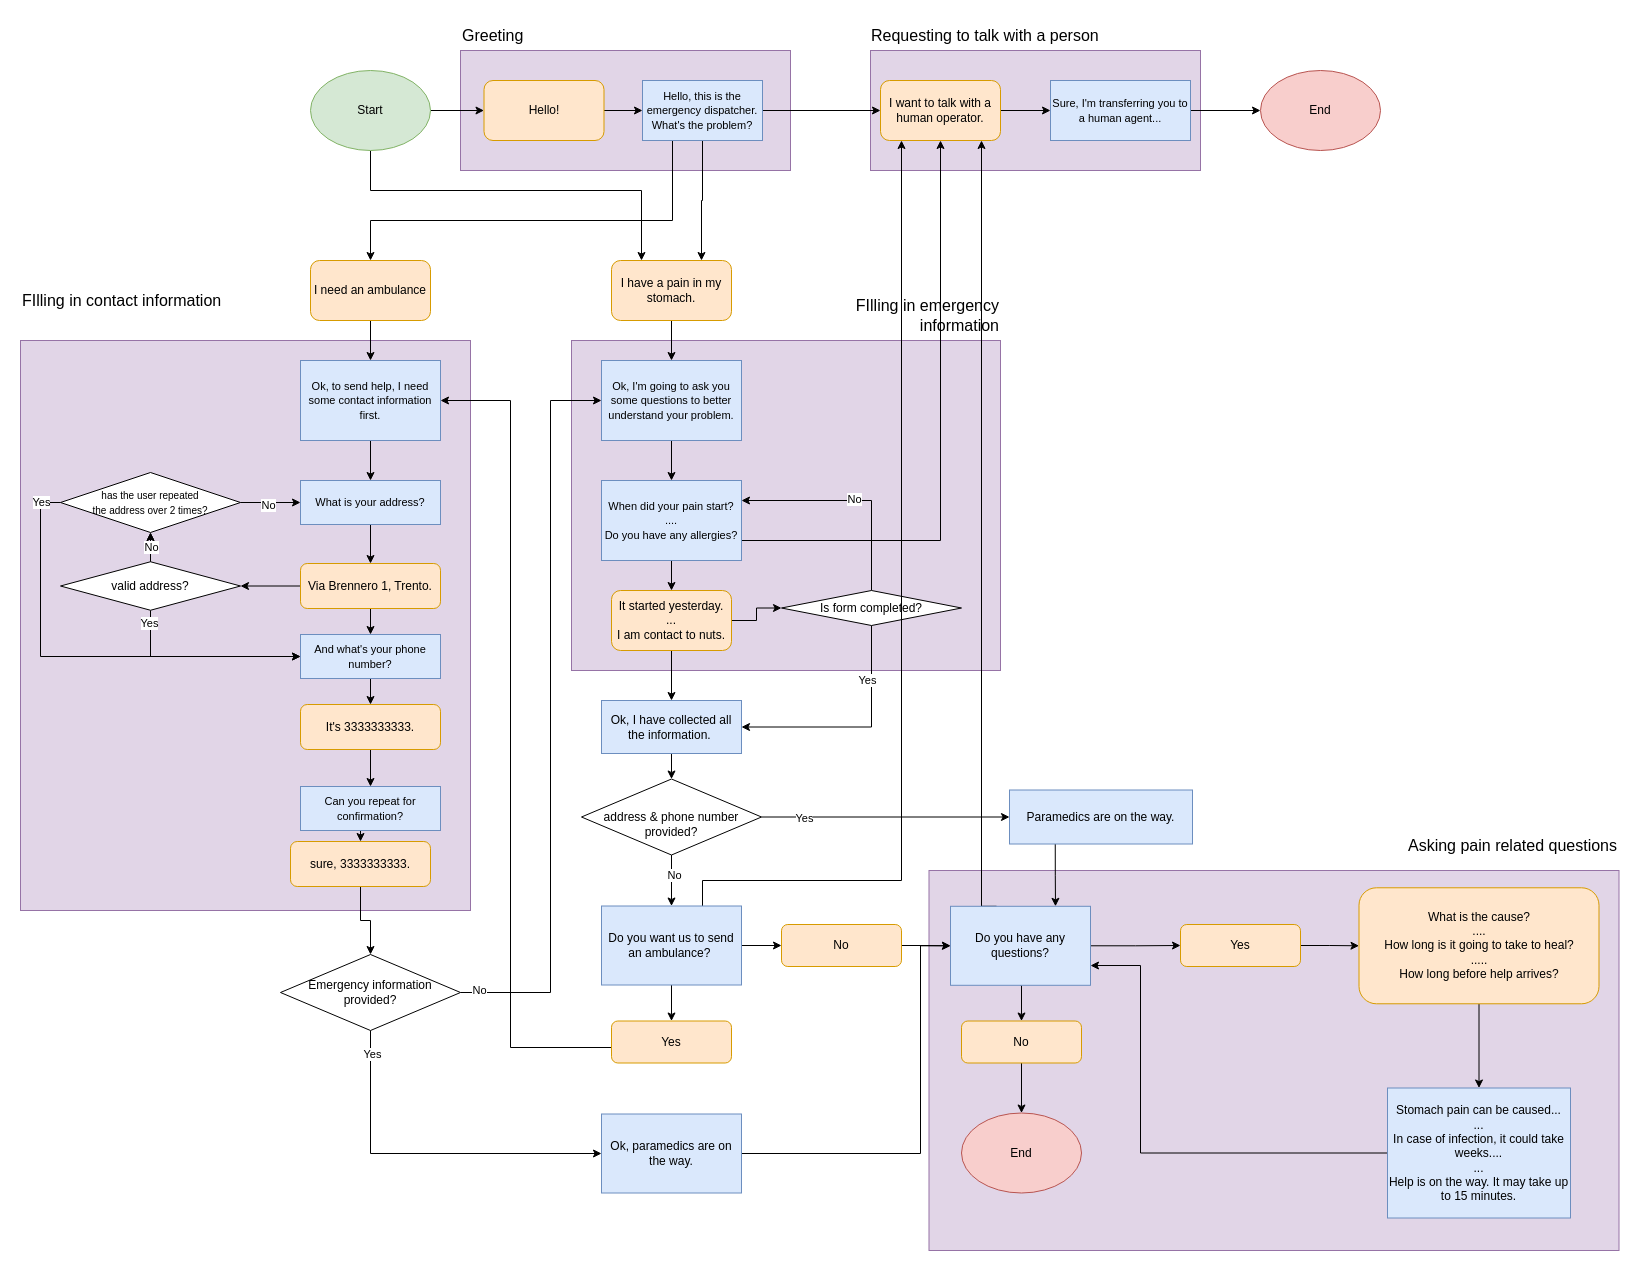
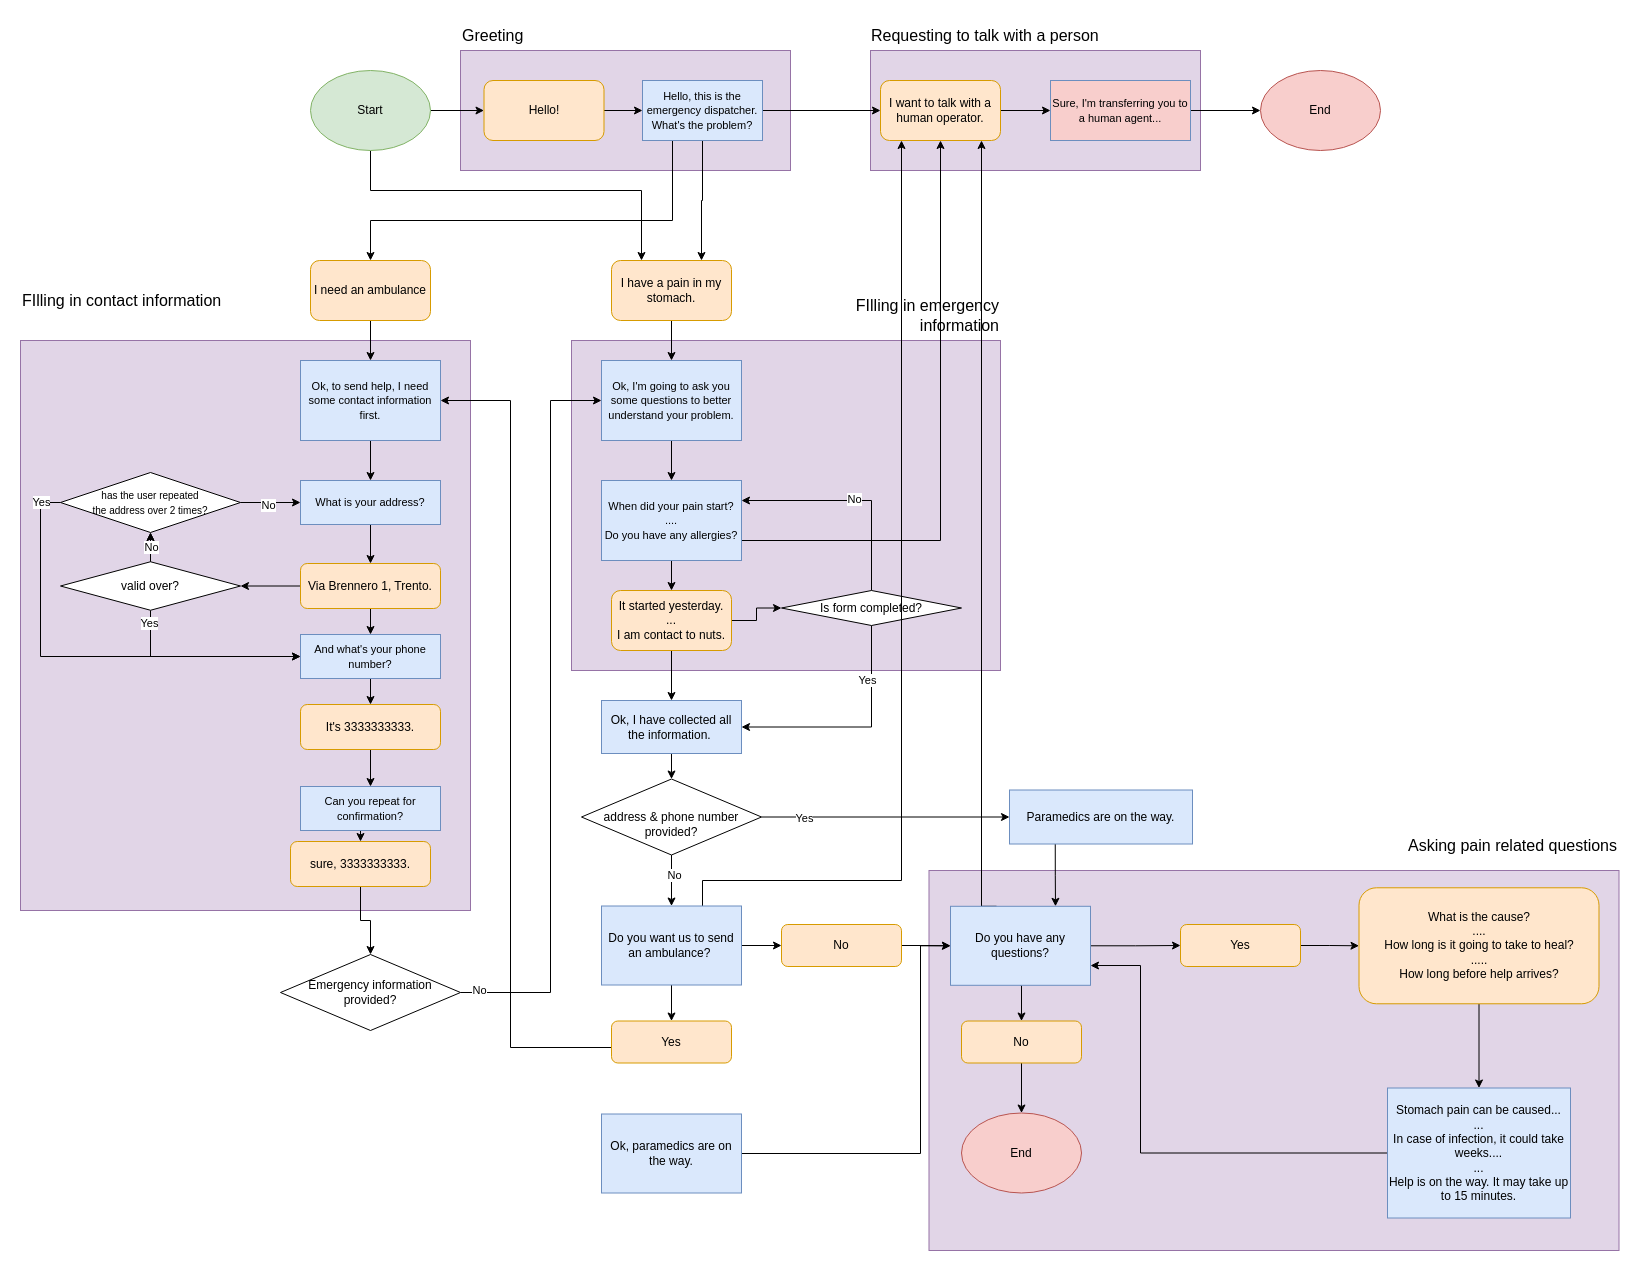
(1121, 111) -> (1121, 111)
(151, 587) -> (151, 587)
(421, 1154) -> none
